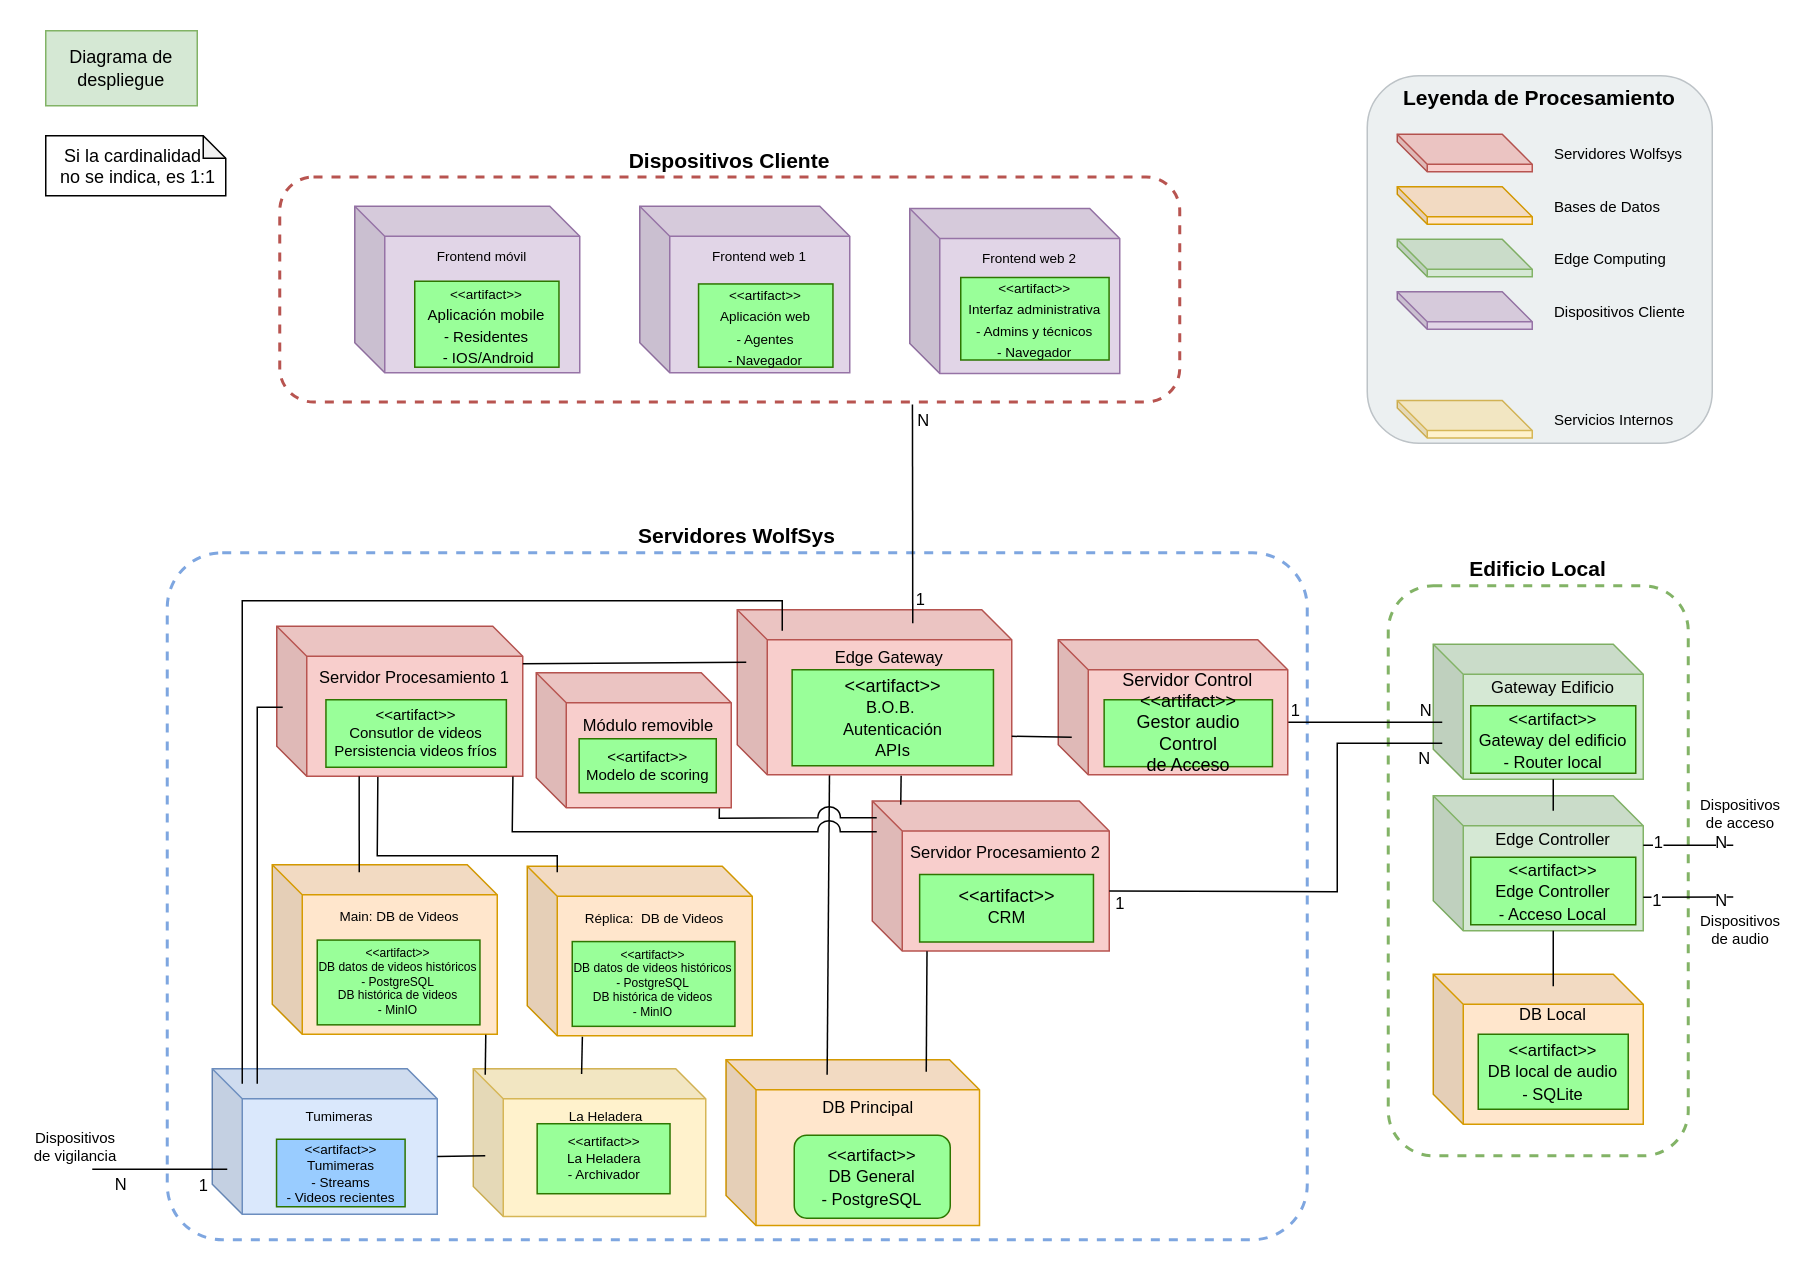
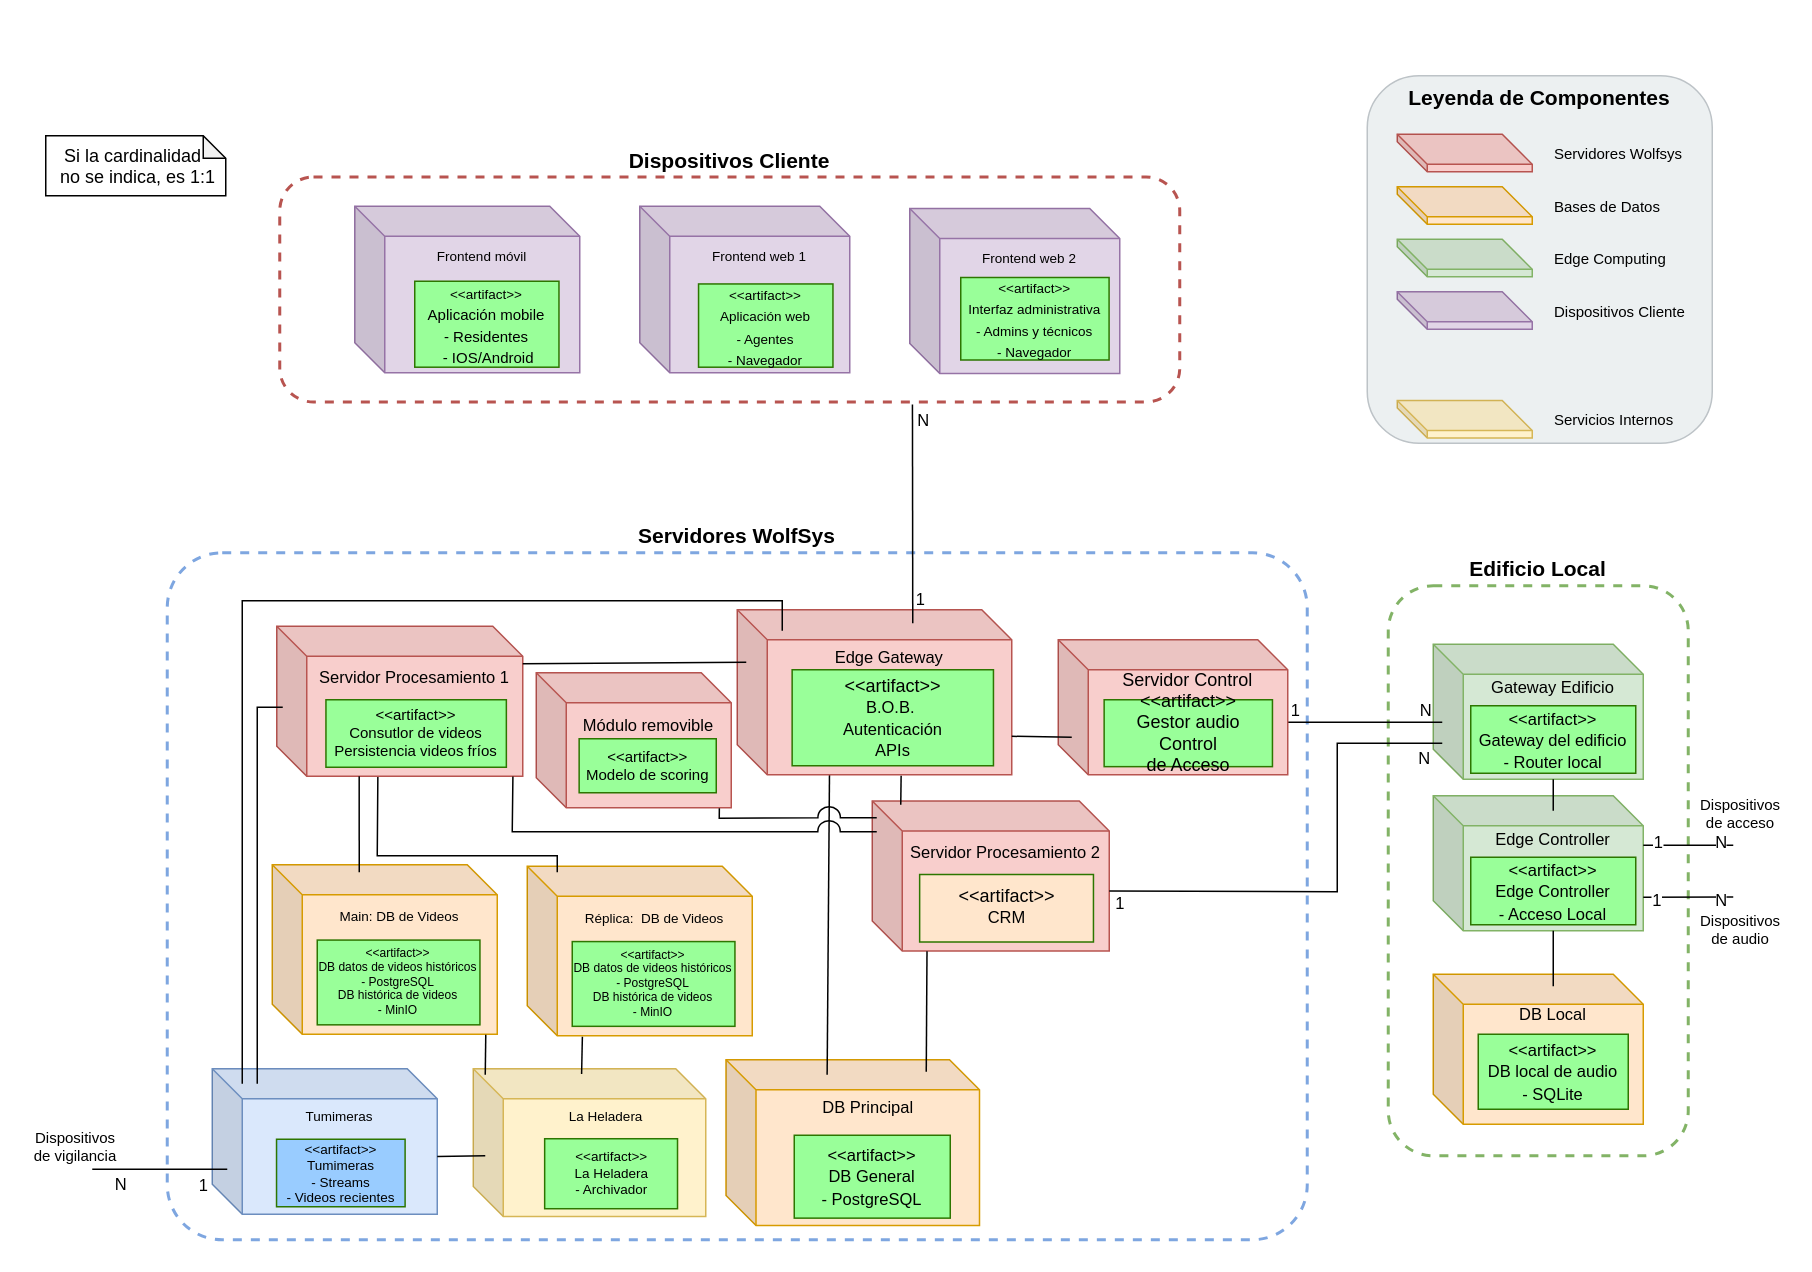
(122, 68) -> none
(1540, 99) -> (1540, 99)
(1007, 908) -> (1007, 908)
(604, 1159) -> (611, 1174)
(872, 1177) -> (872, 1177)
